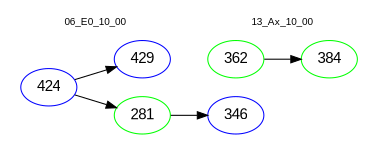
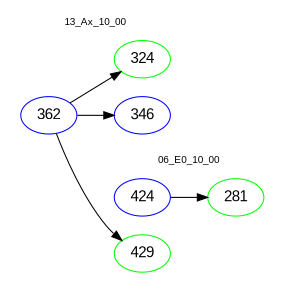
(142, 59) -> (142, 253)
(236, 59) -> (49, 115)
(329, 59) -> (142, 59)
(91, 75) -> (80, 186)
(185, 115) -> (91, 115)
